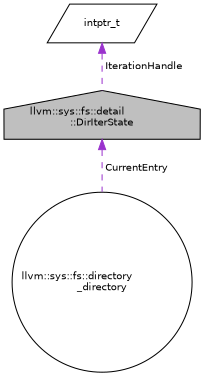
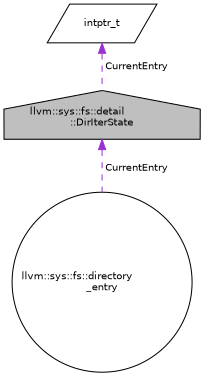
(142, 67) -> (135, 67)
(102, 282) -> (102, 282)
